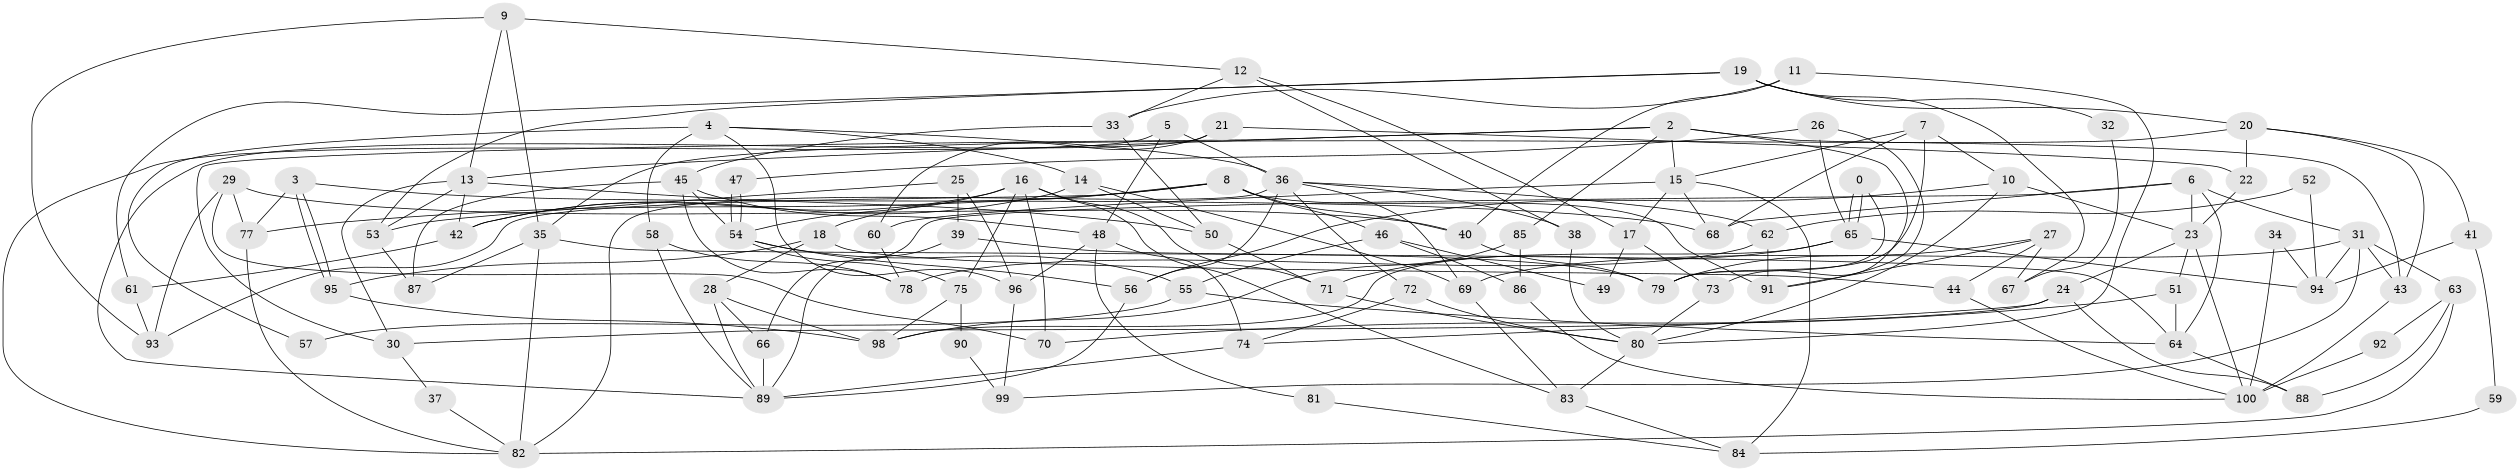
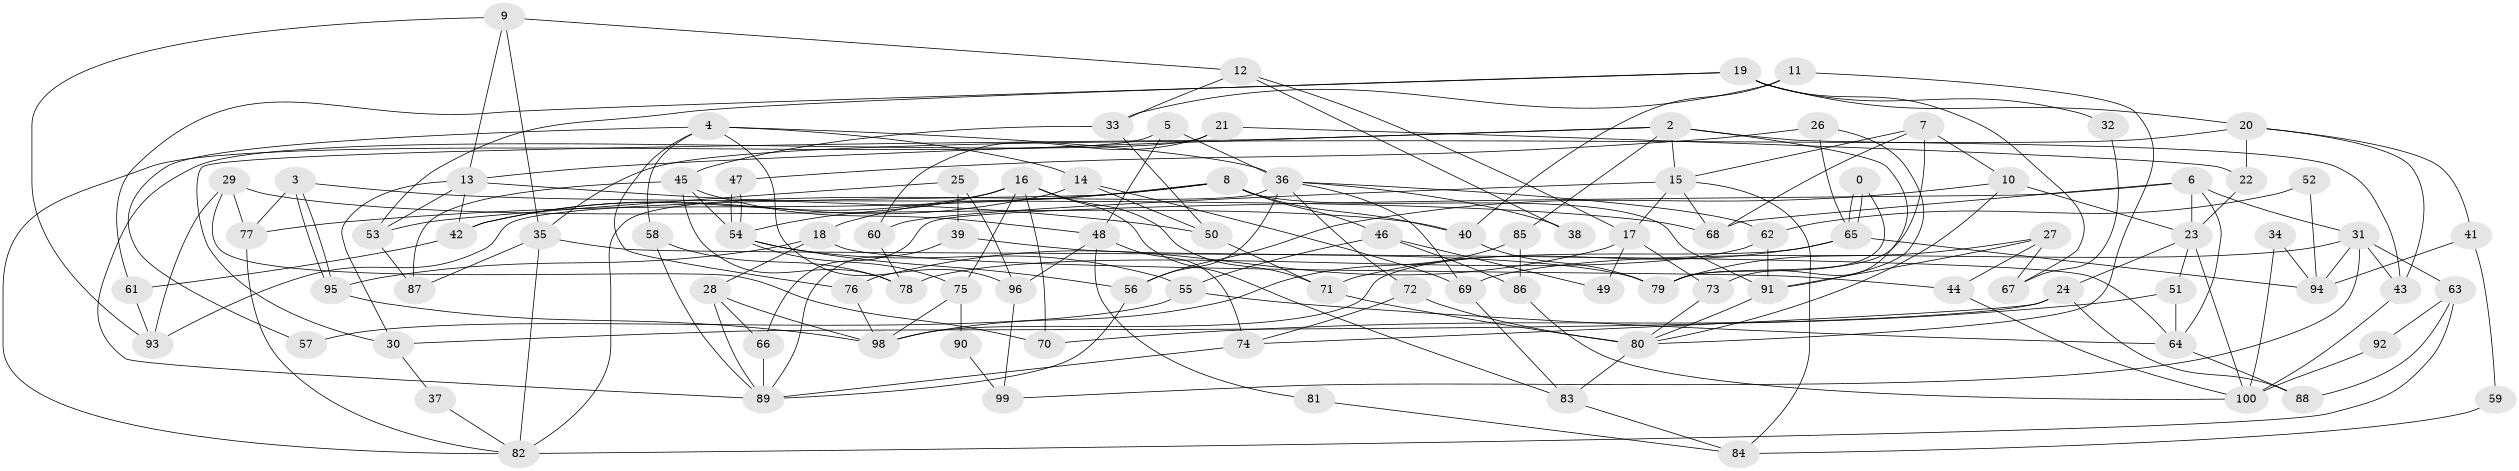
none -> (852, 290)
(1577, 304) -> (1706, 318)
